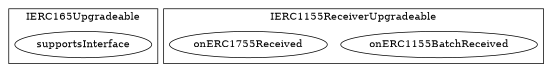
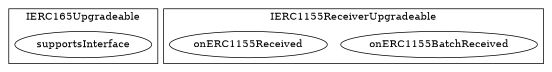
(248, 45) -> (248, 45)
